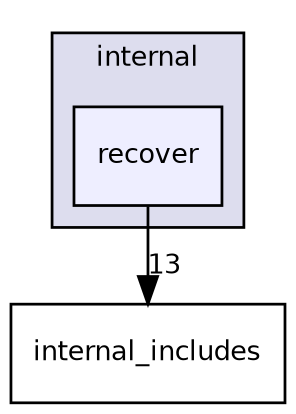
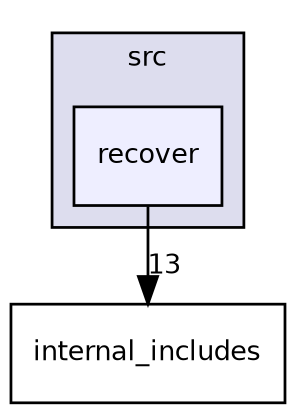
(148, 59) -> (148, 59)
